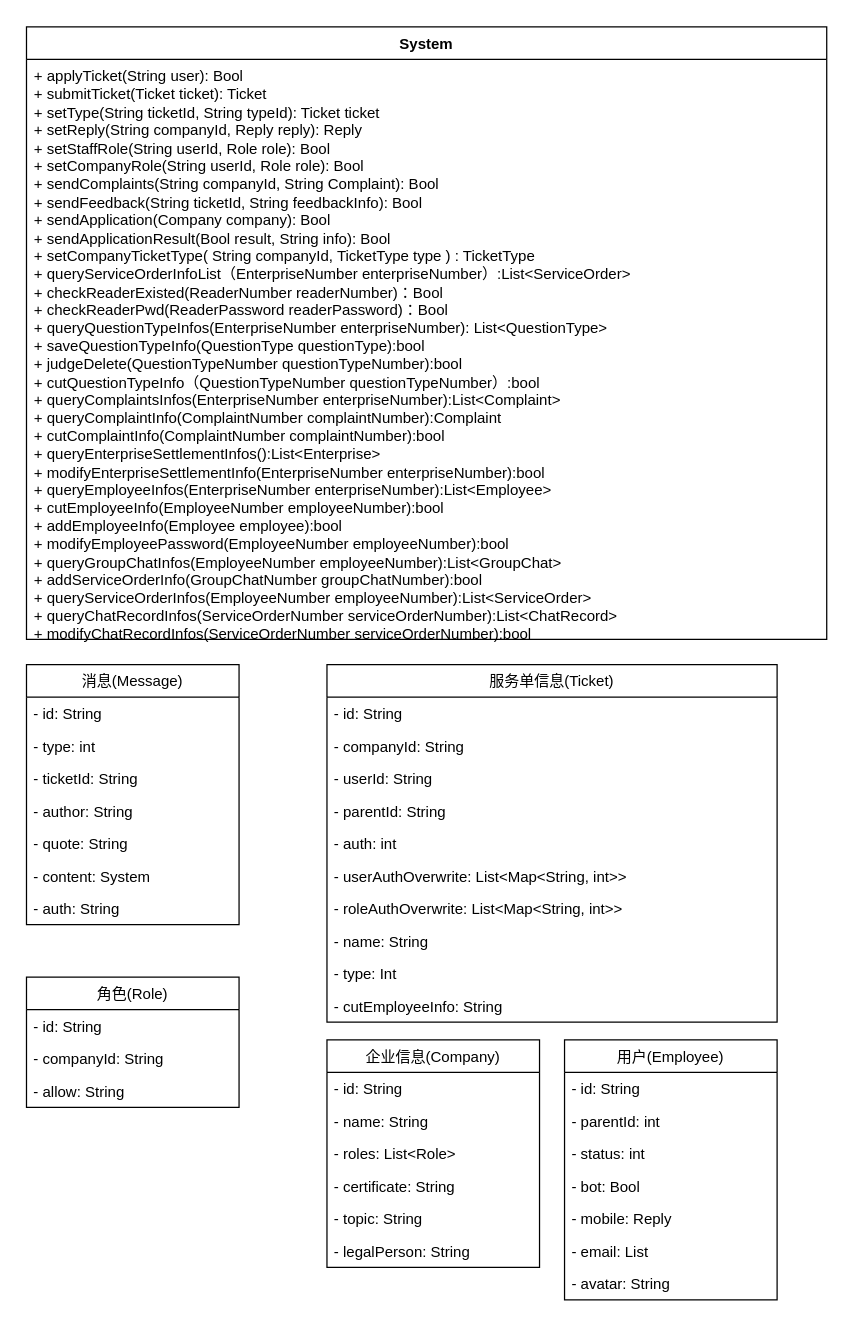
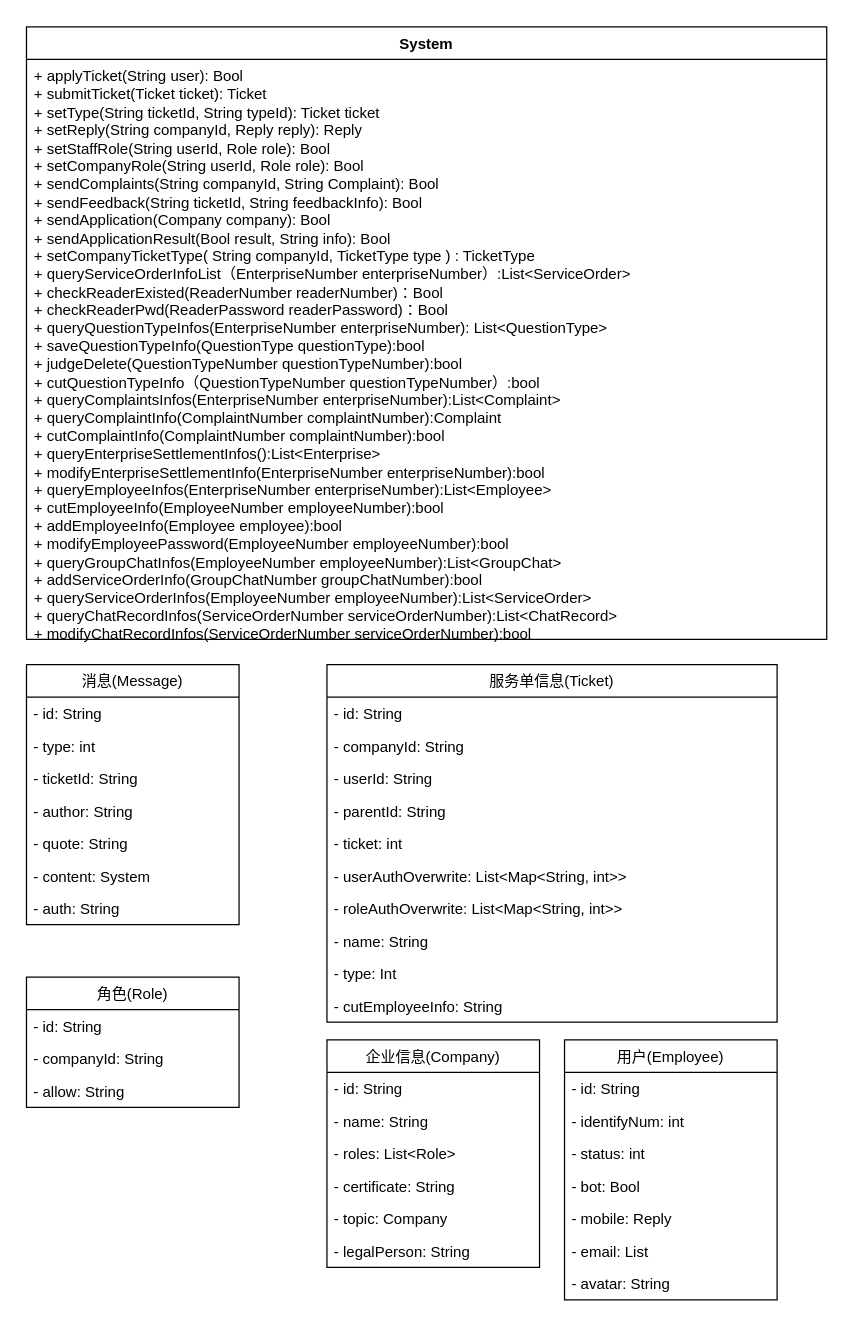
(372, 844) -> (379, 844)
(626, 1121) -> (635, 1121)
(387, 1219) -> (393, 1219)
